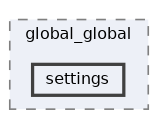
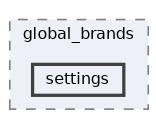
(79, 35) -> (79, 35)
